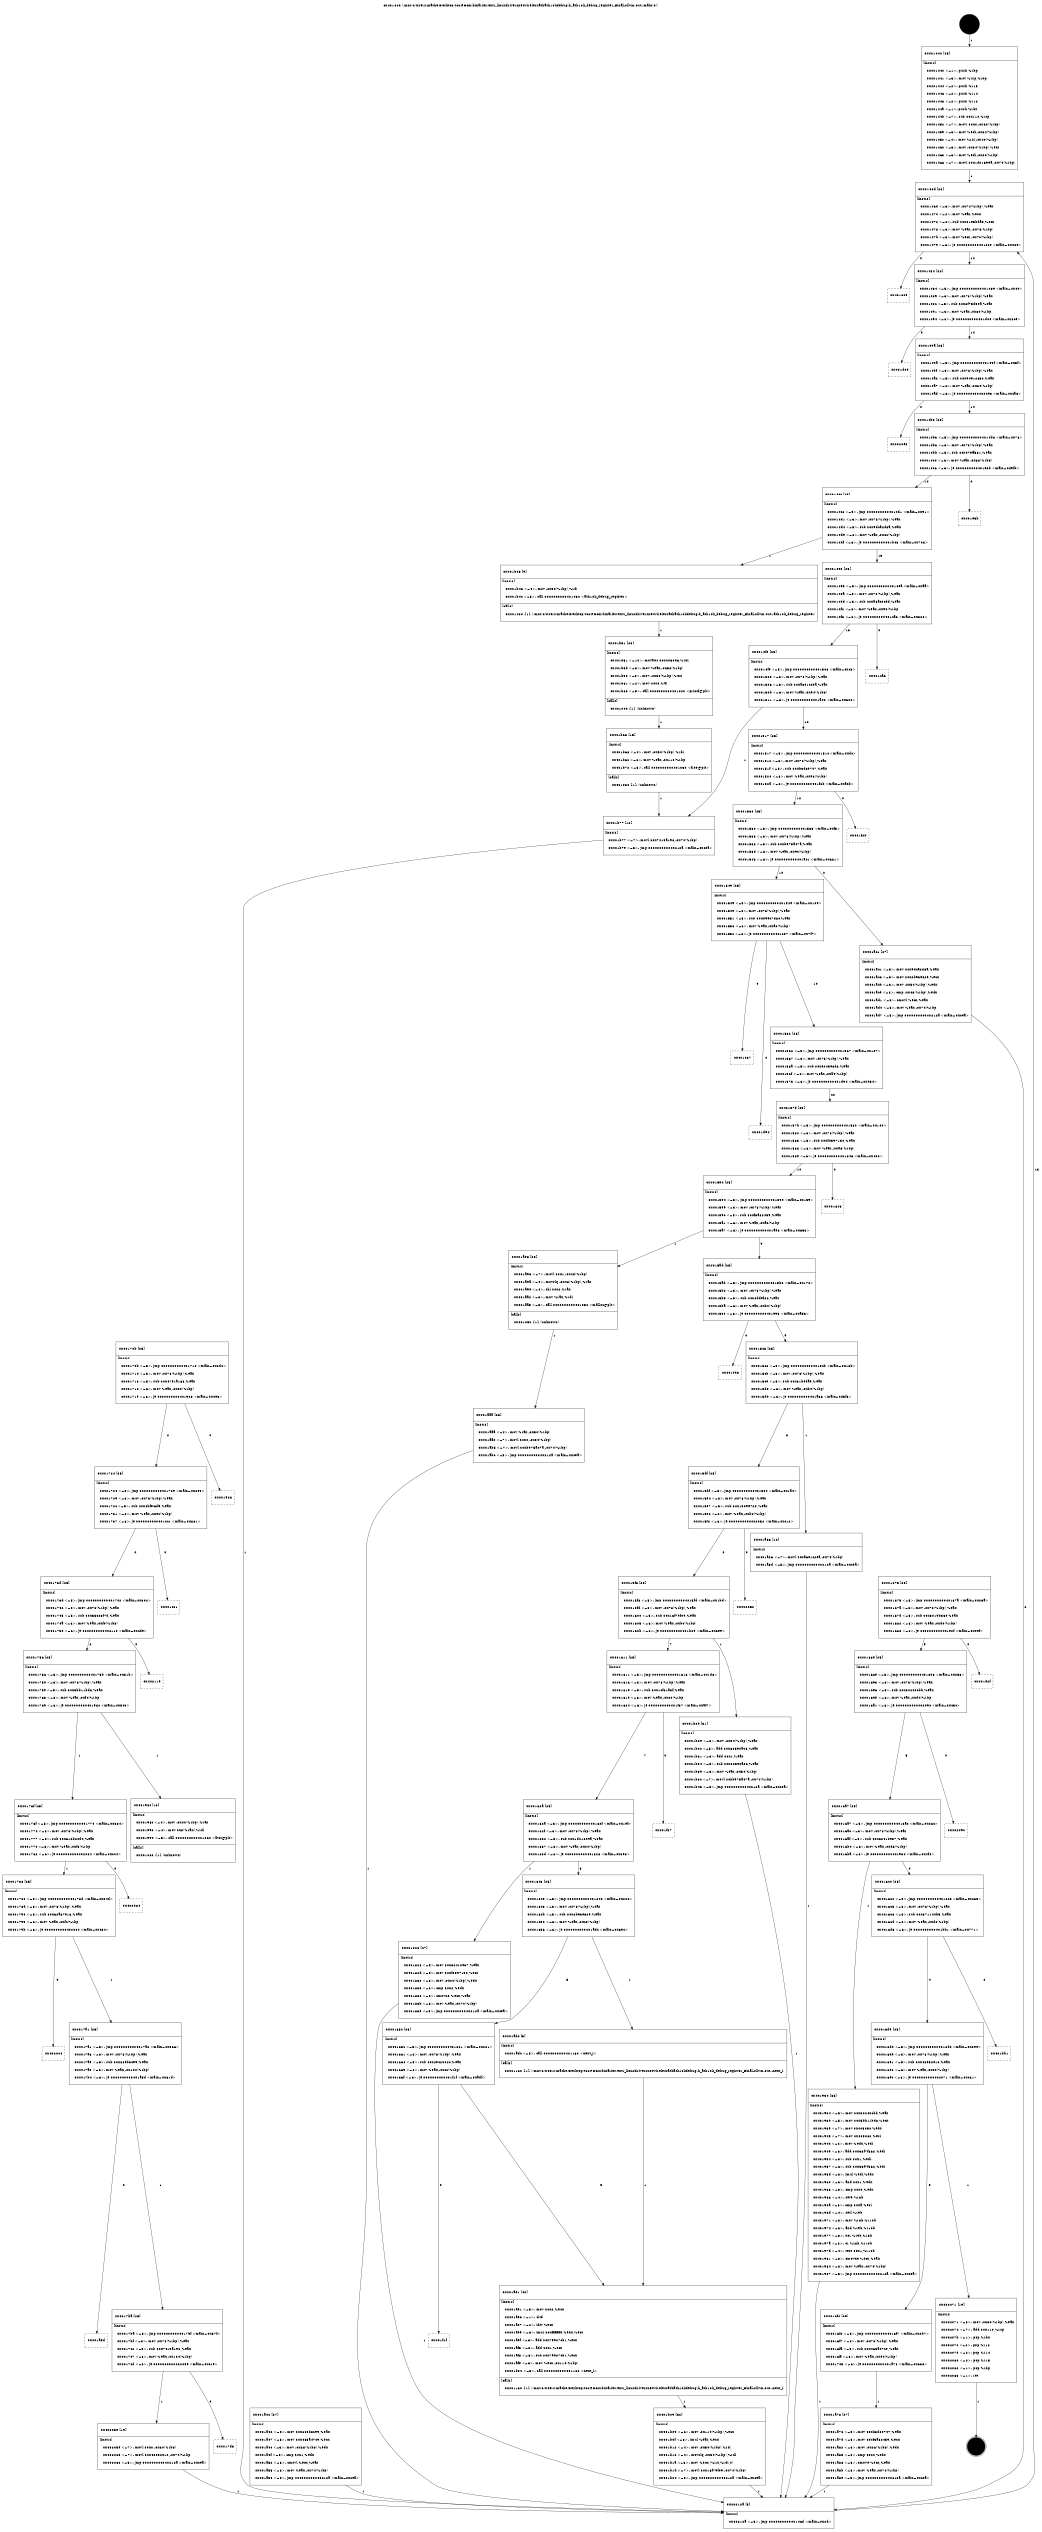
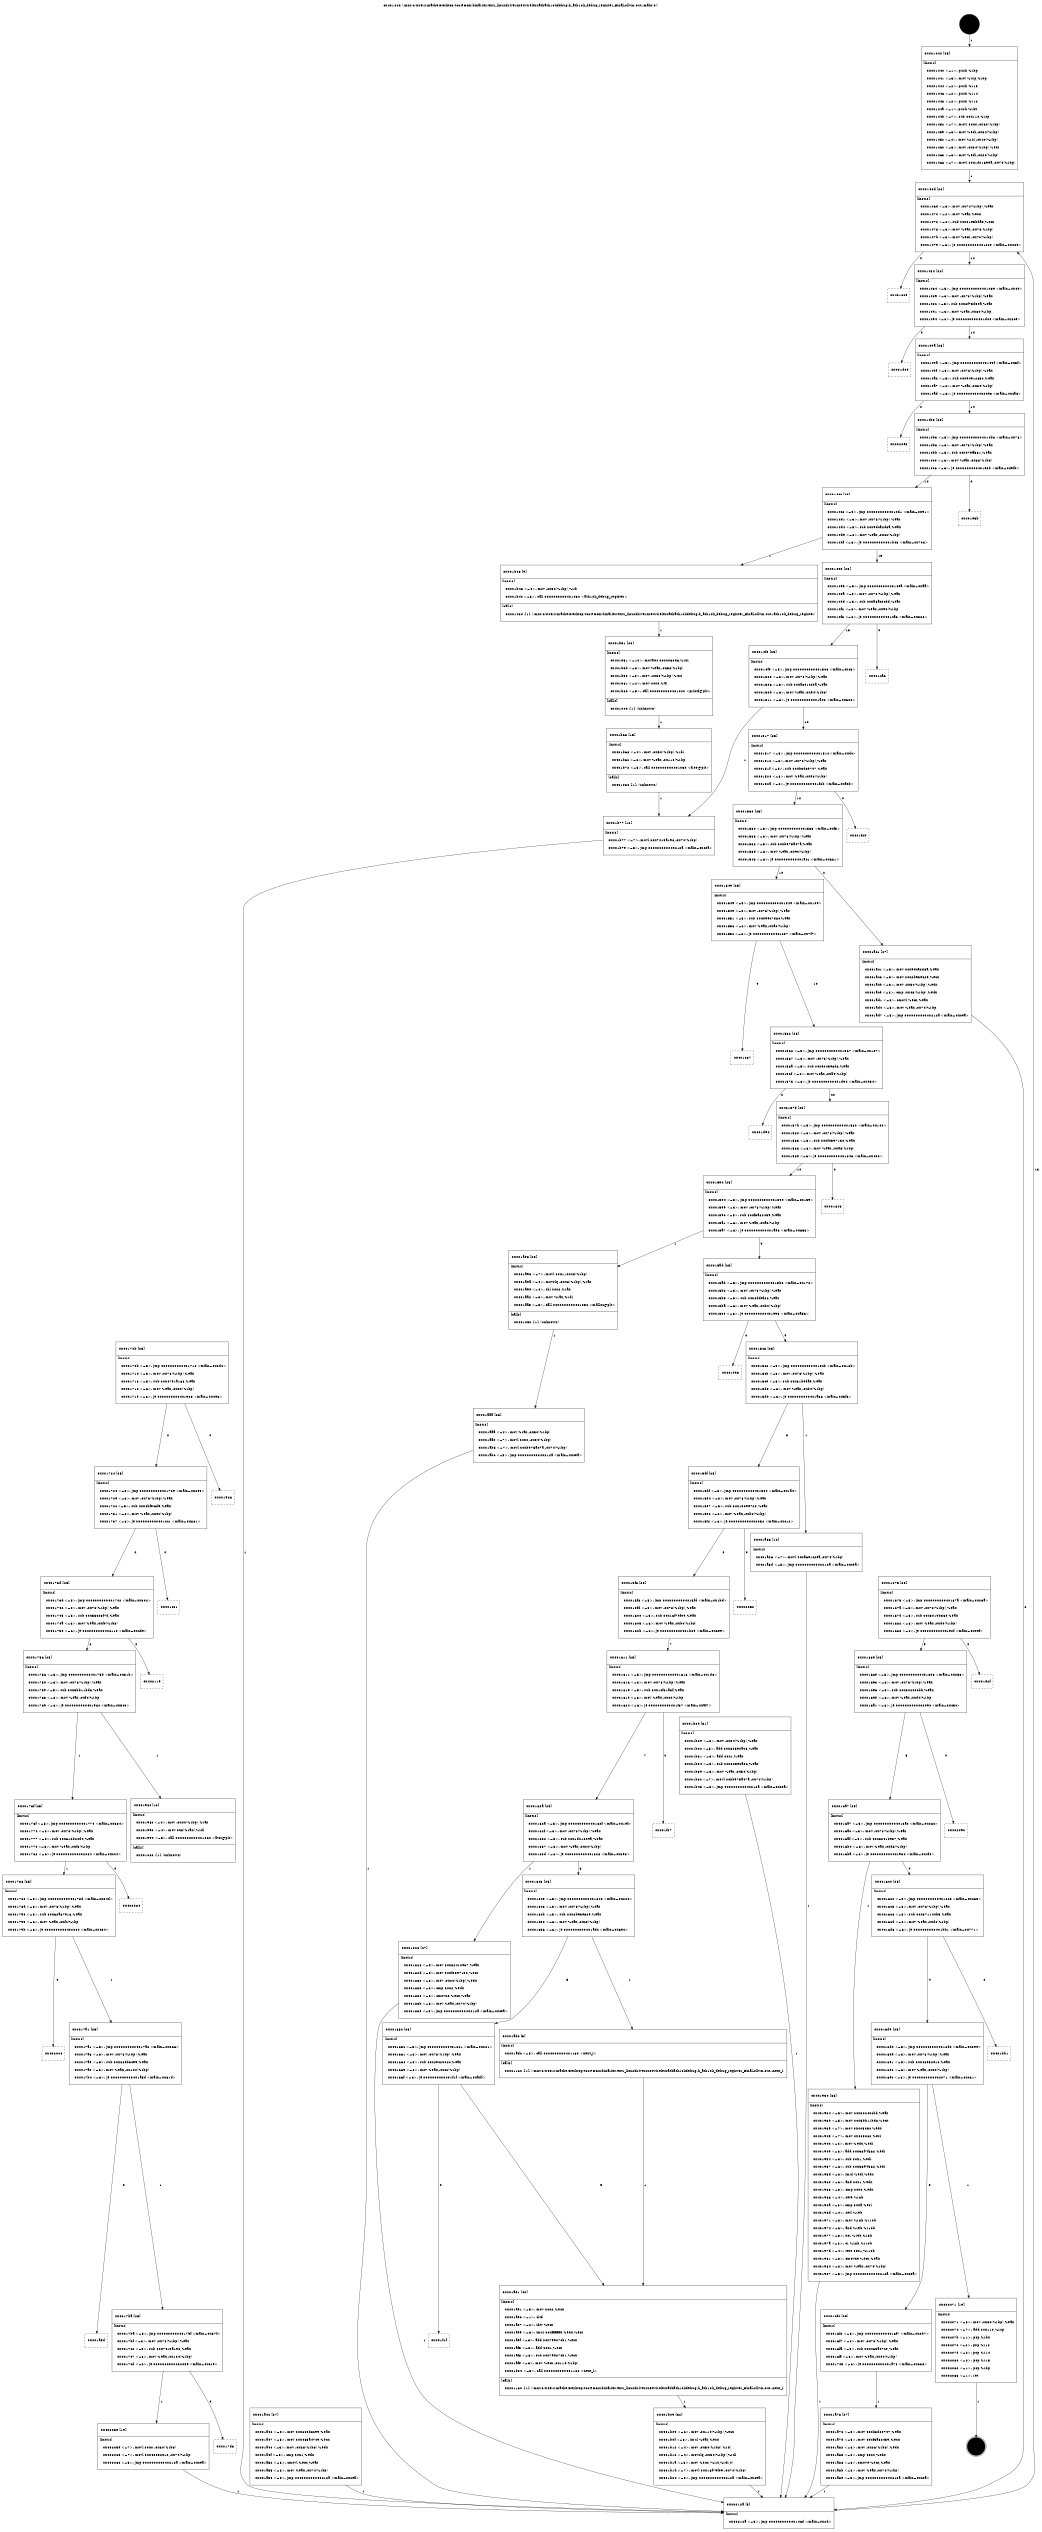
(764, 1032) -> (772, 1104)
(730, 1674) -> none
